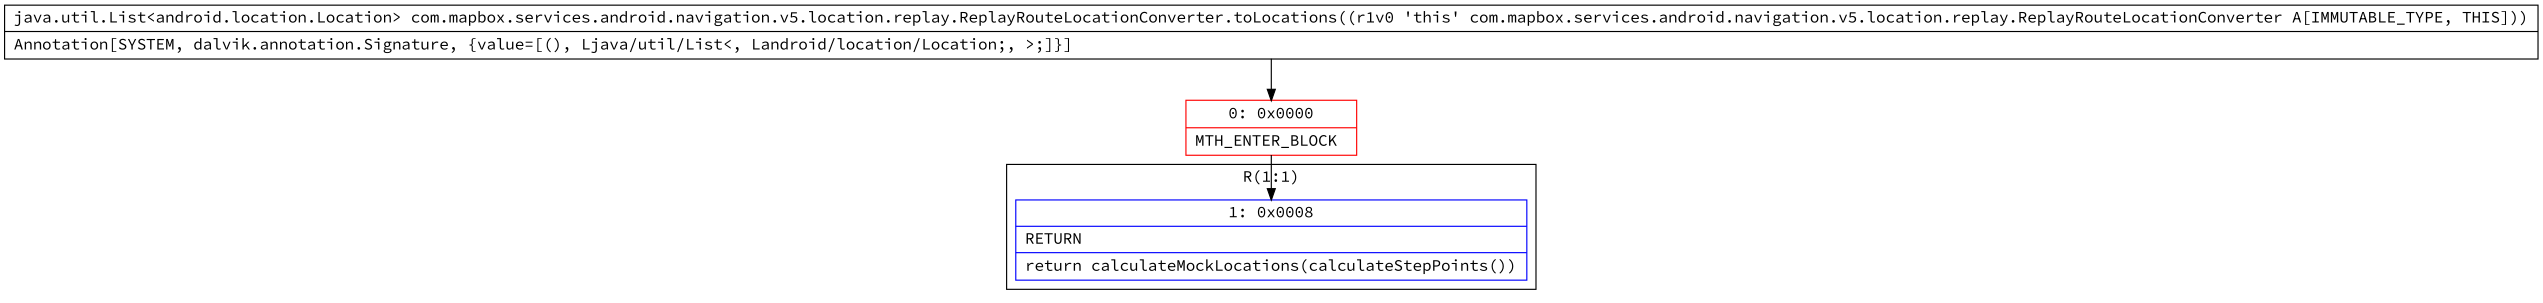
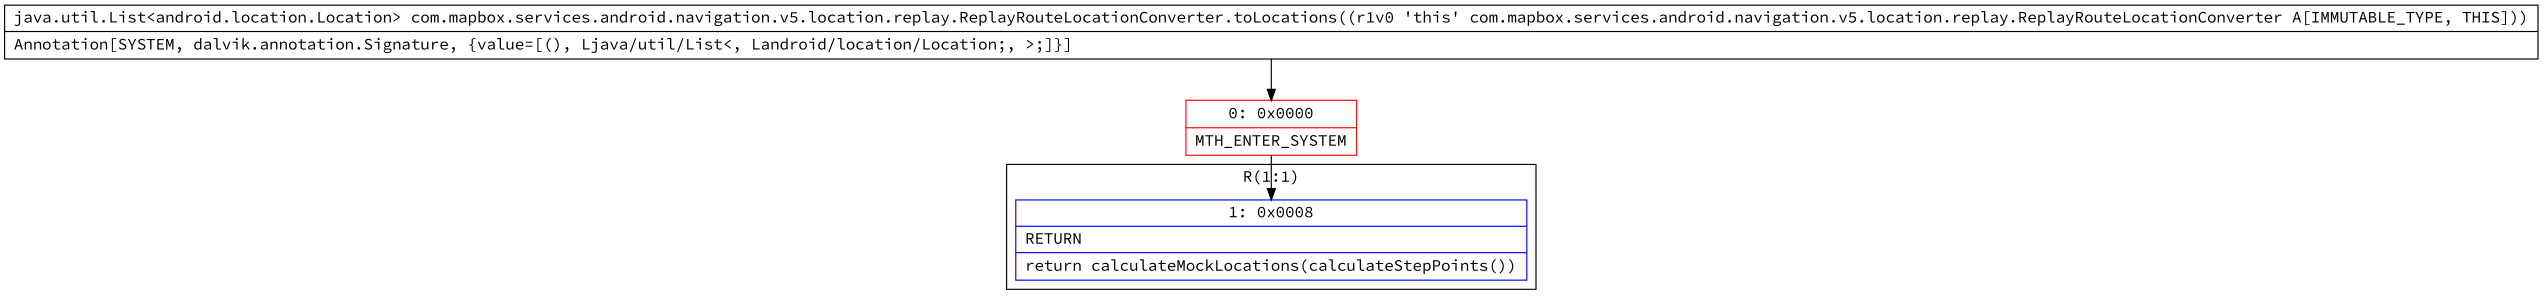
(1266, 141) -> (1271, 141)
